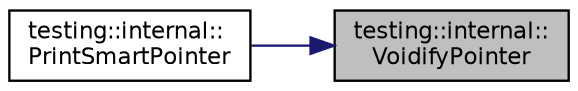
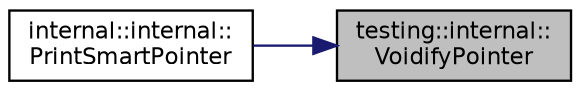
(130, 46) -> (131, 46)
